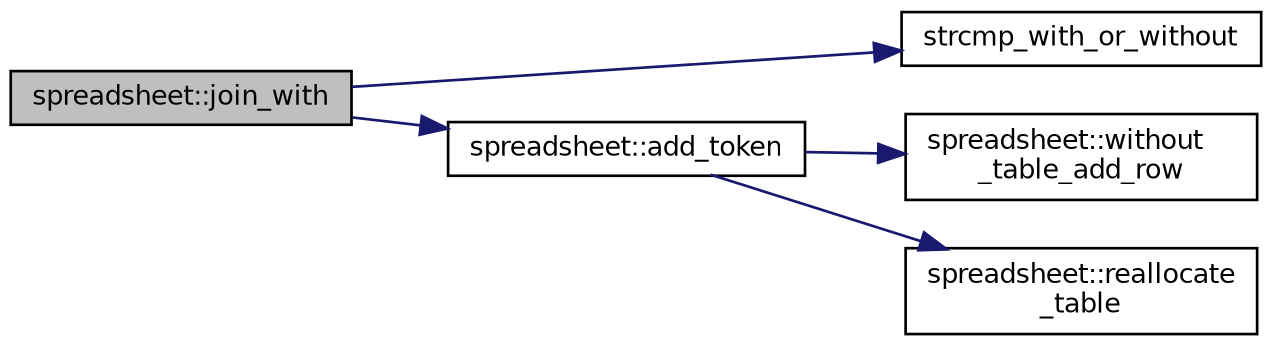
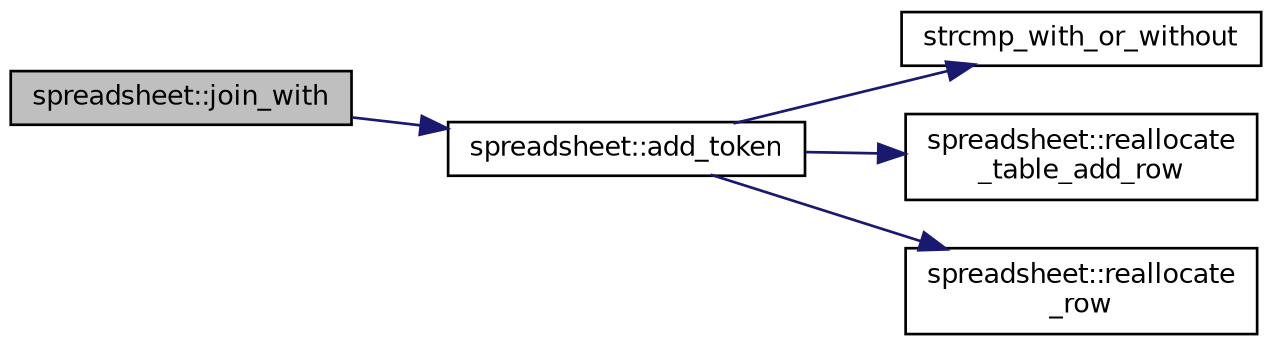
(613, 70) -> (841, 97)
(1081, 157) -> (1081, 157)
(1081, 291) -> (1081, 291)
